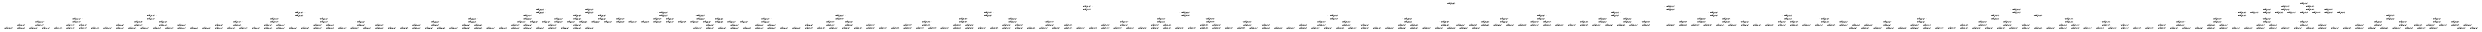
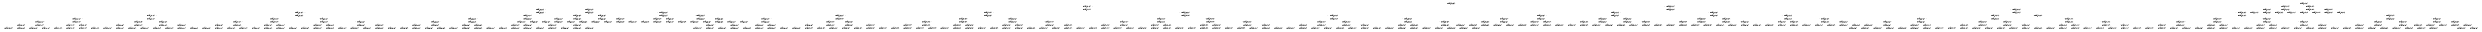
none -> (1658, 25)
